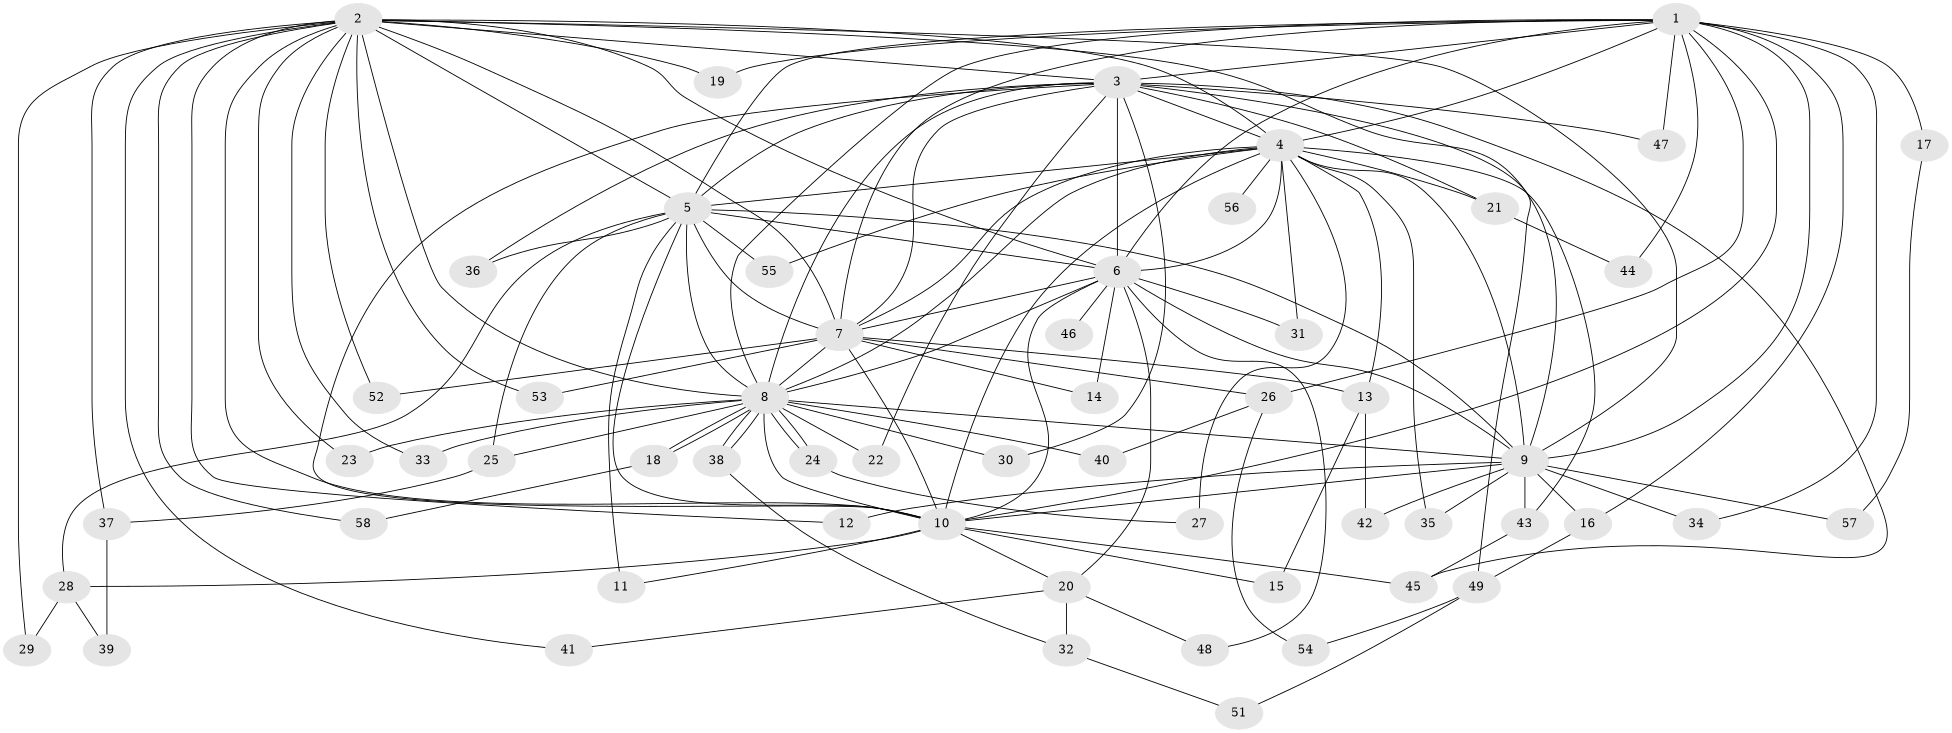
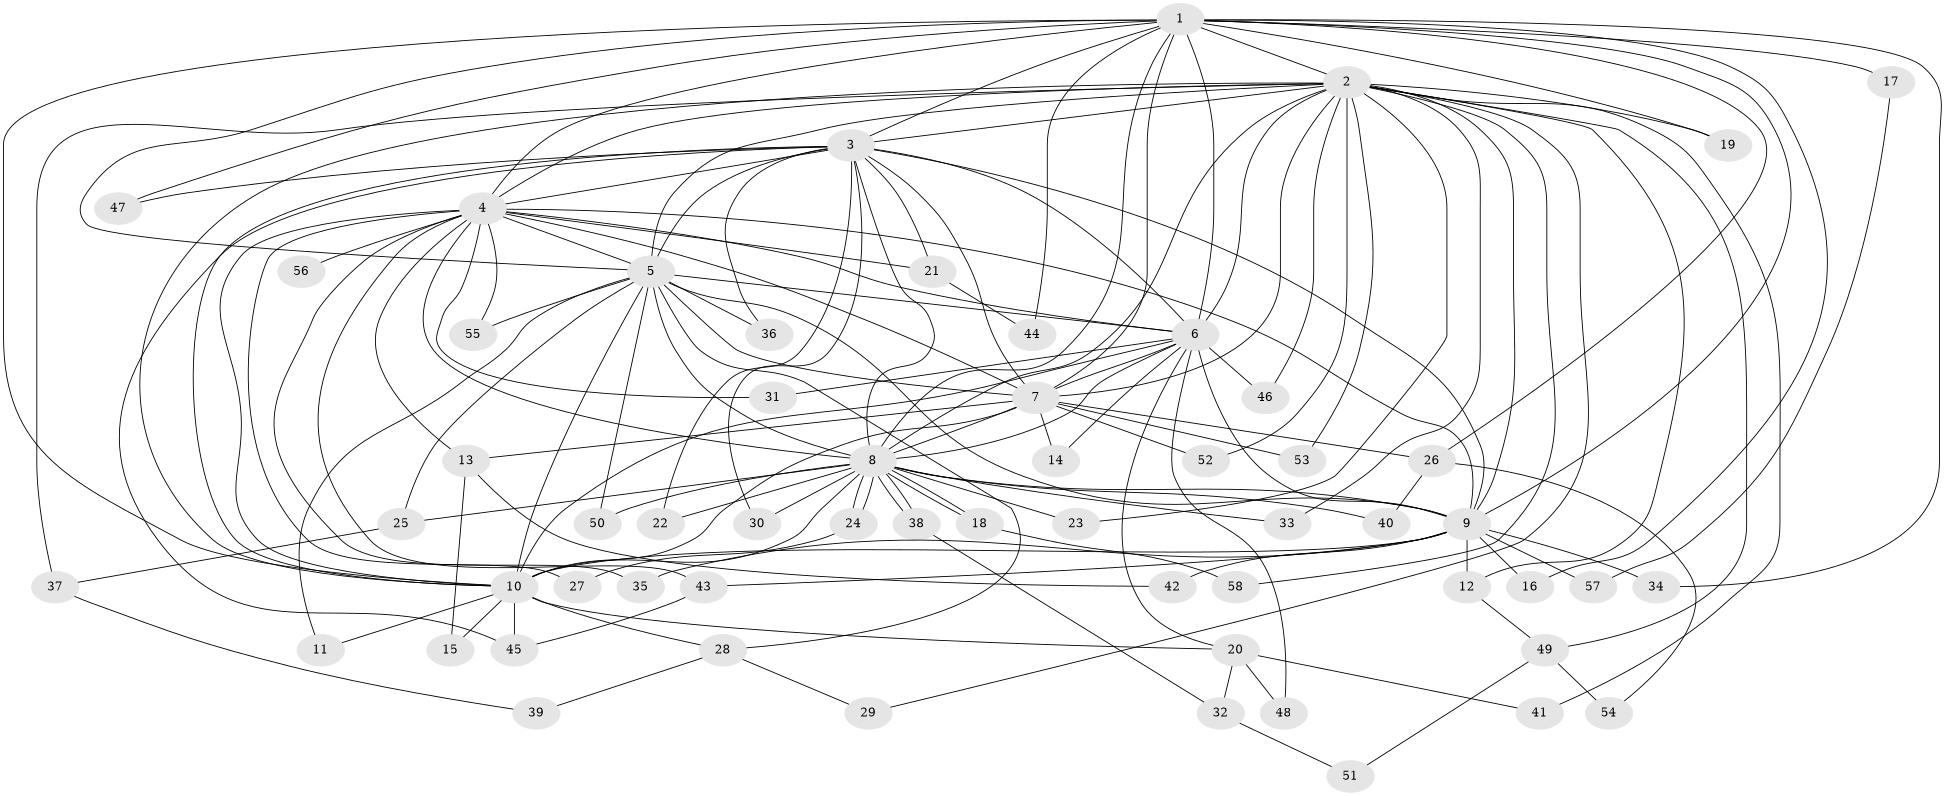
none -> (1264, 51)
none -> (1314, 243)
none -> (598, 524)
(1519, 563) -> (1506, 619)
